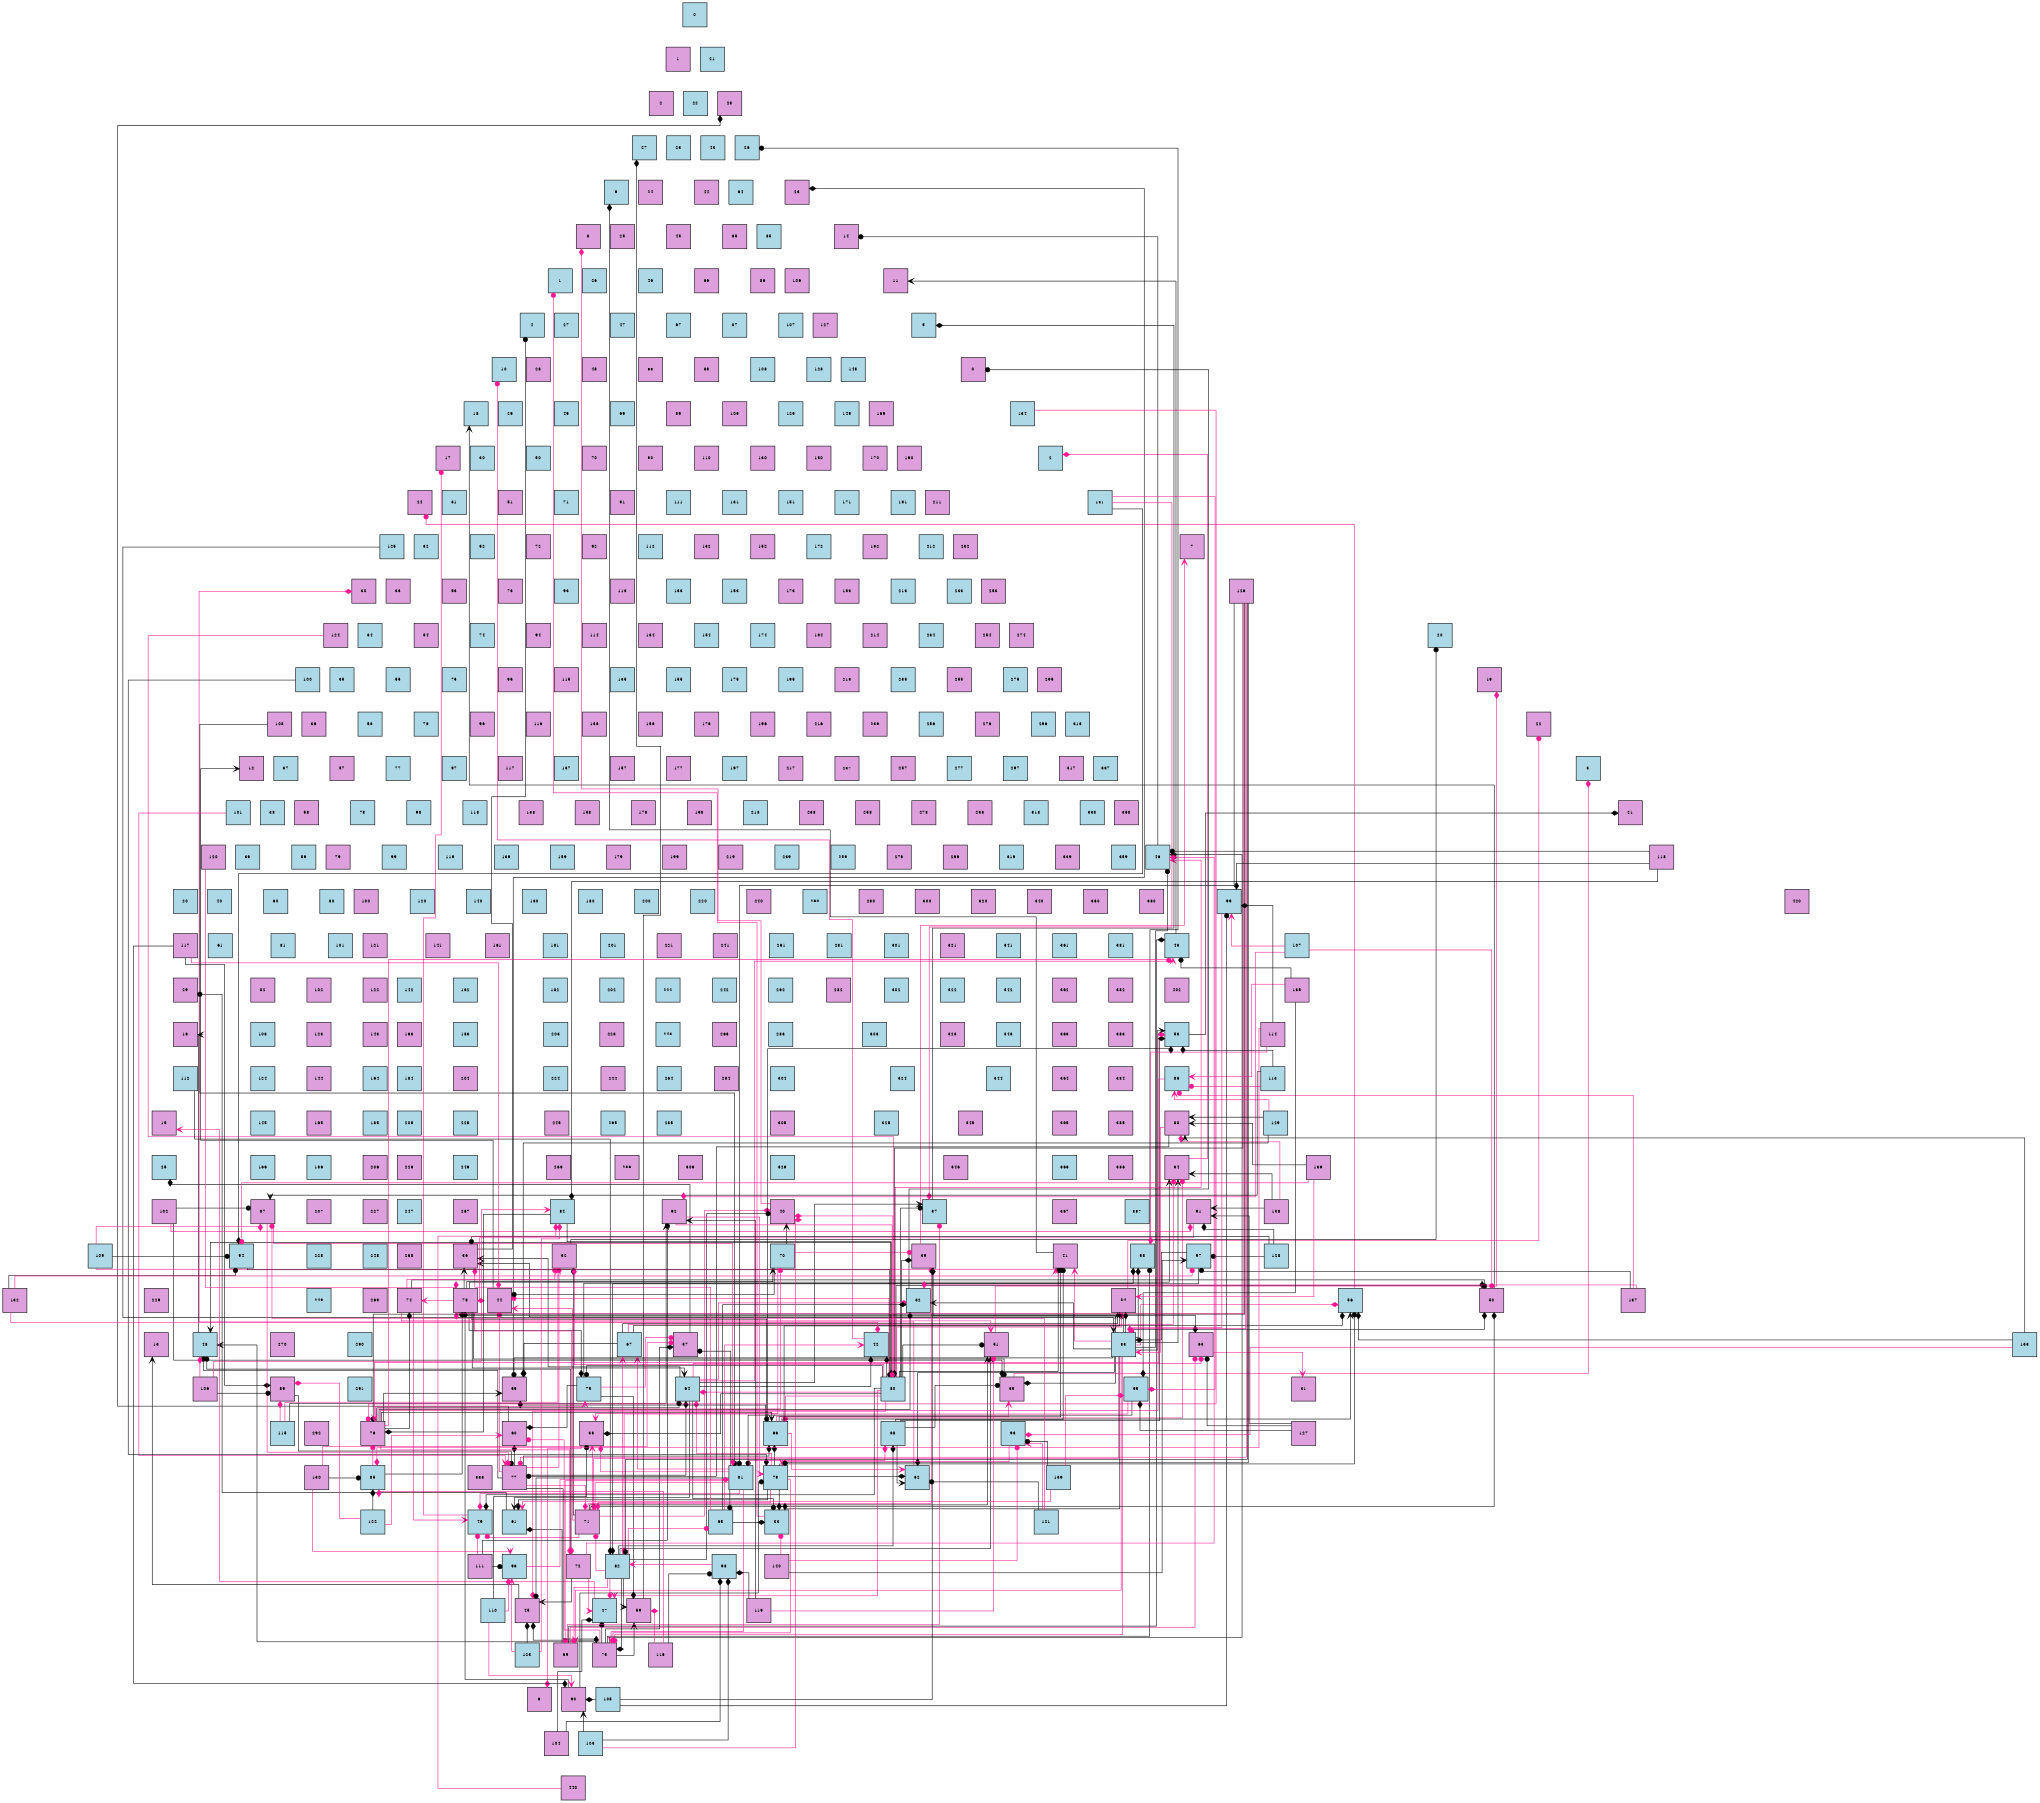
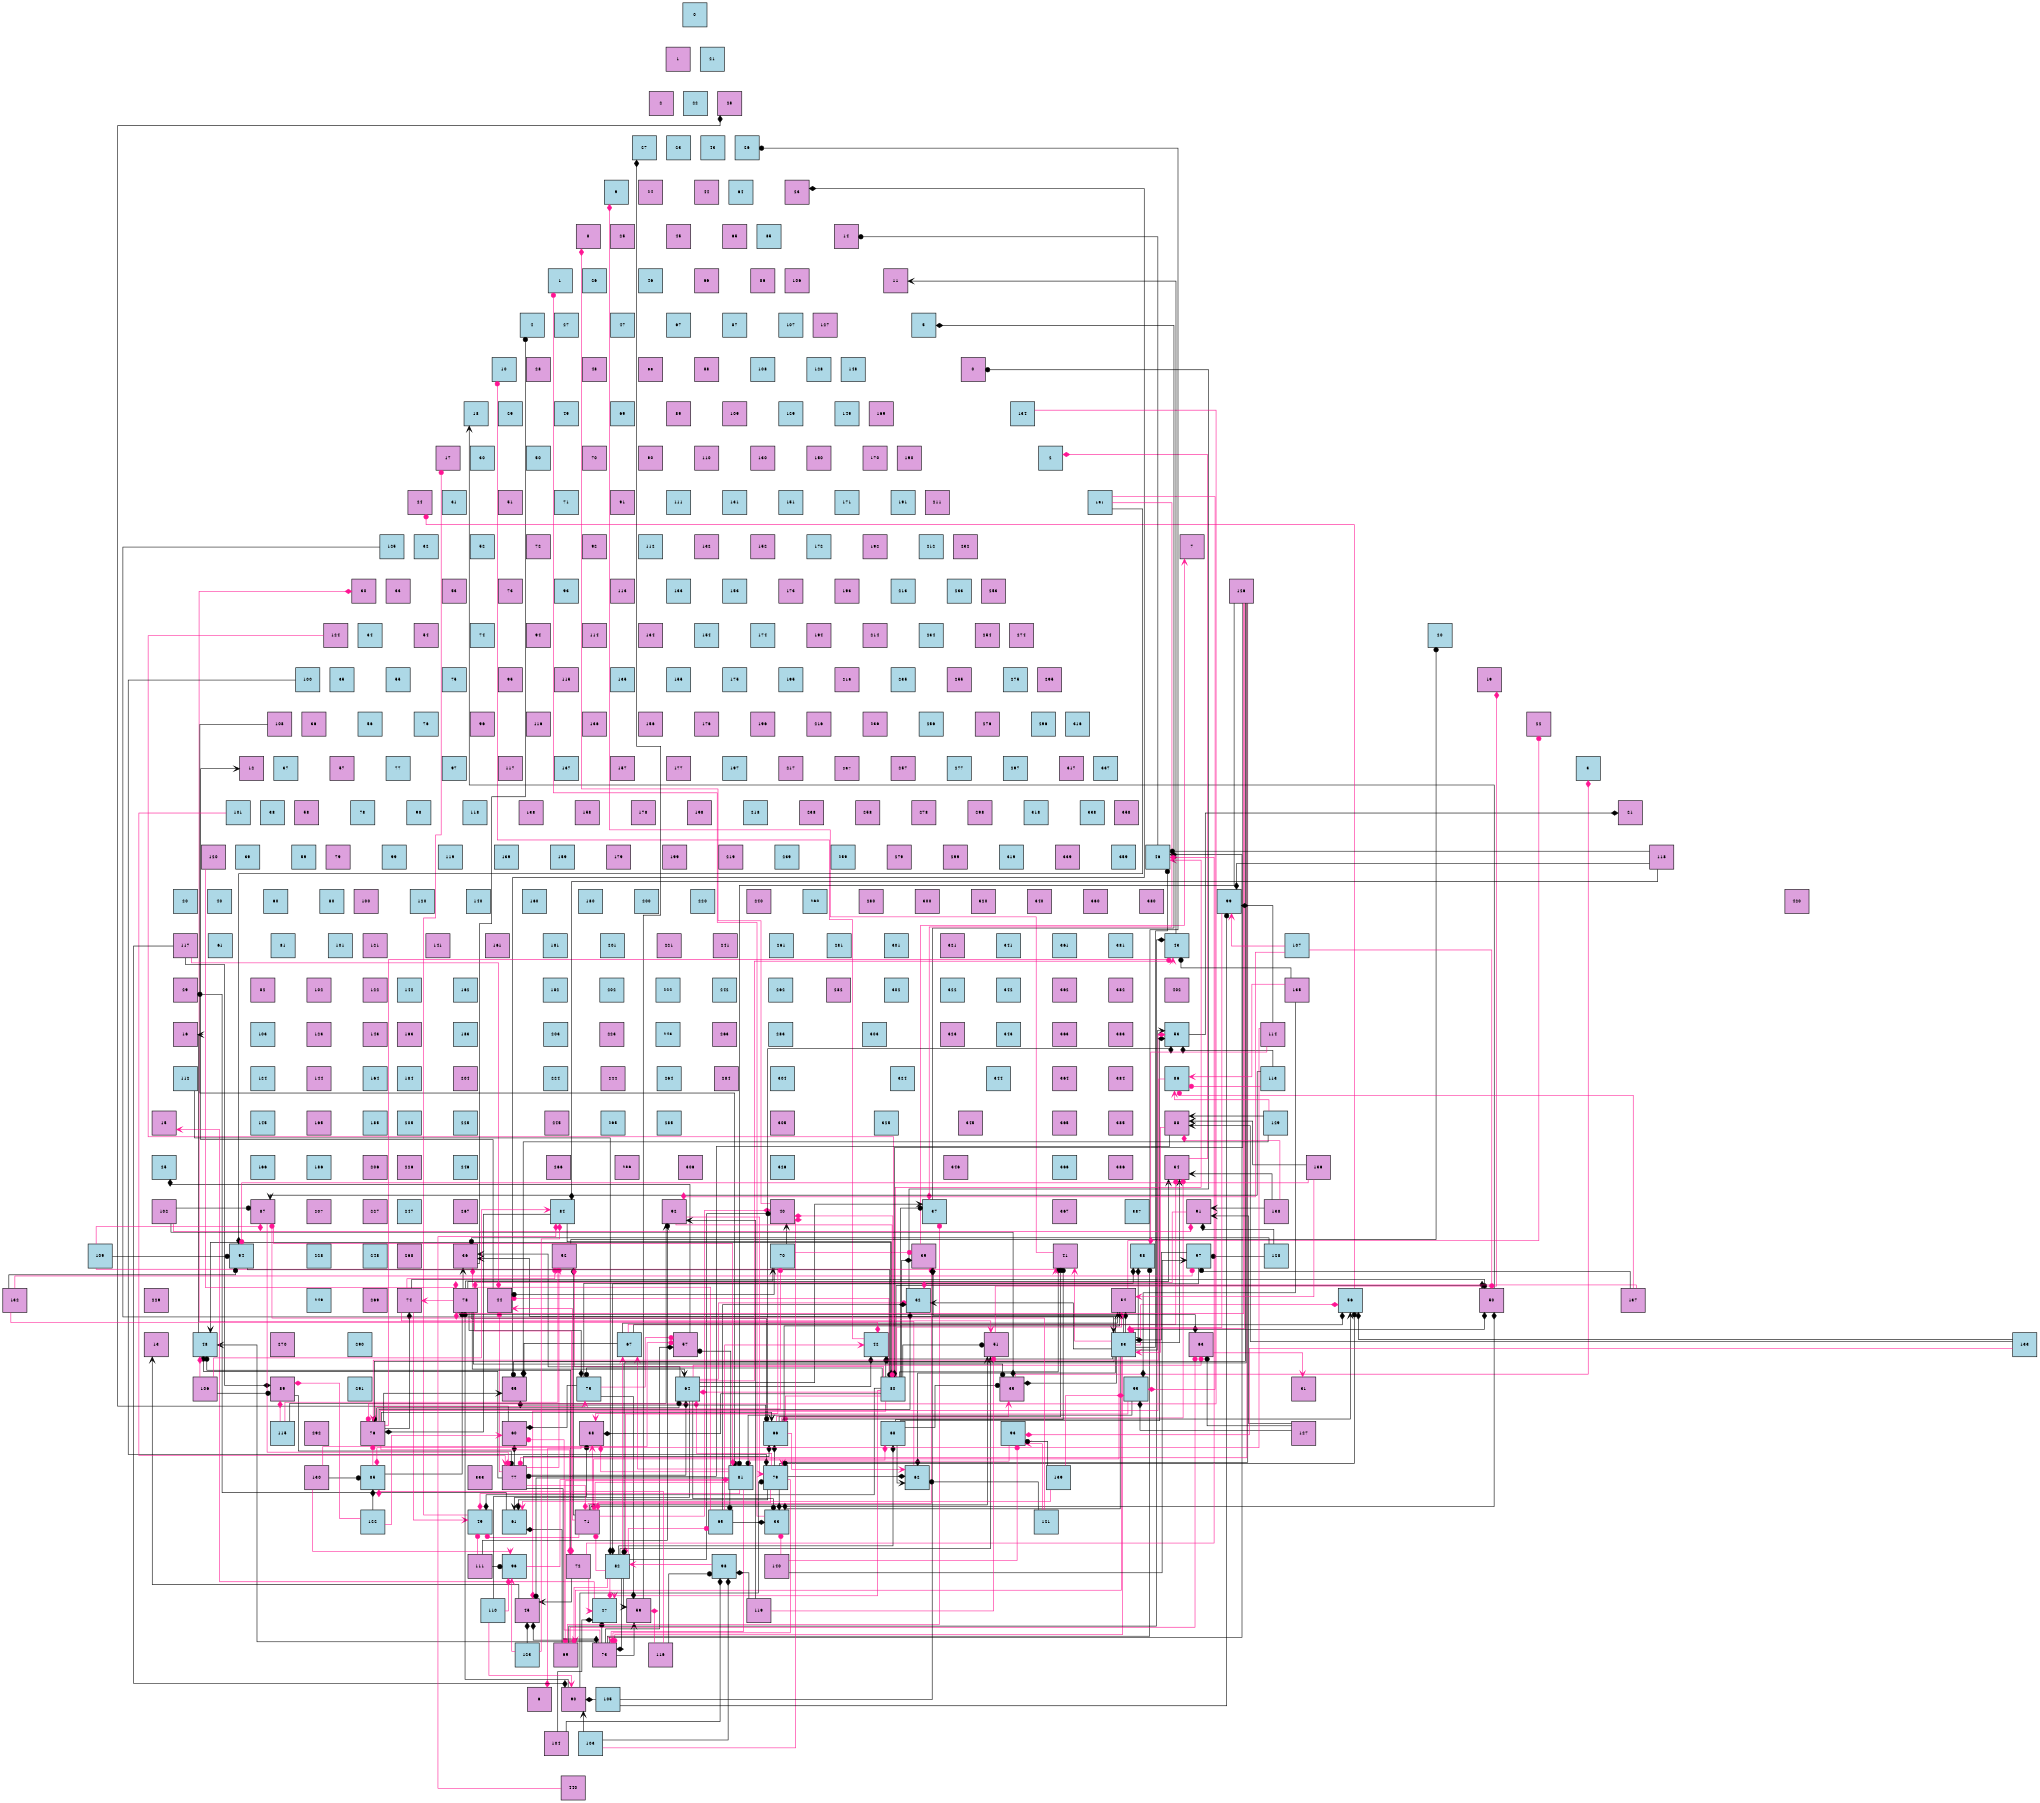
(770, 830) -> (770, 830)
none -> (1001, 1359)
